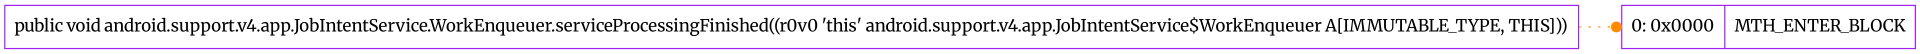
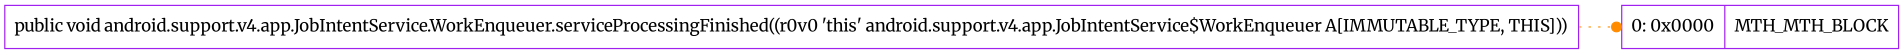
(1820, 26) -> (1812, 26)
